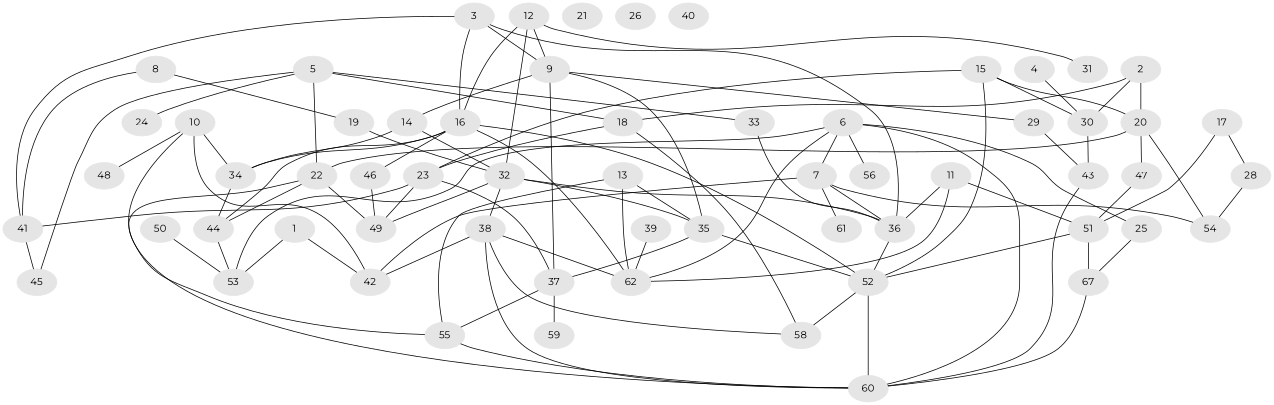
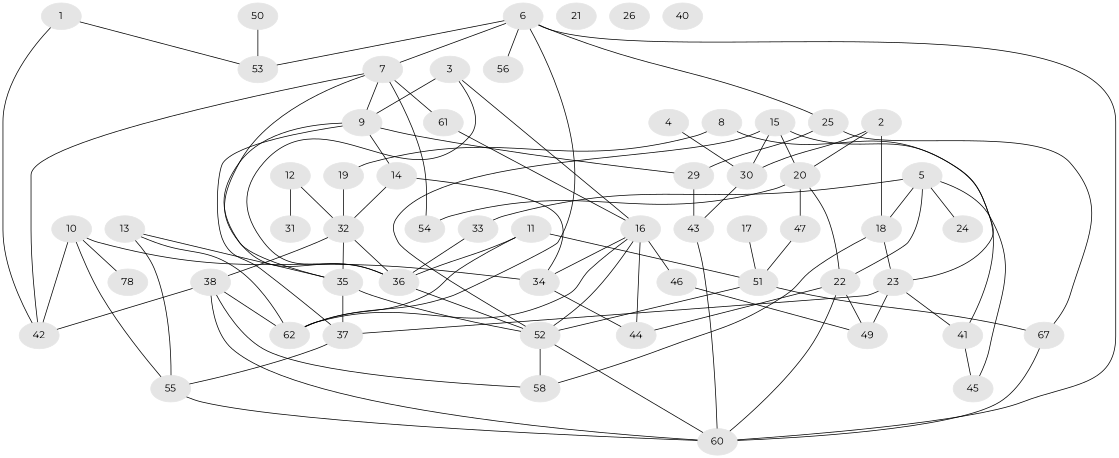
(181, 42) -> none
(540, 44) -> (372, 96)
(485, 65) -> (542, 176)
none -> (769, 147)
(104, 176) -> (128, 282)
(1251, 176) -> none
(440, 202) -> none
(651, 229) -> none
(223, 256) -> none
(554, 335) -> none
